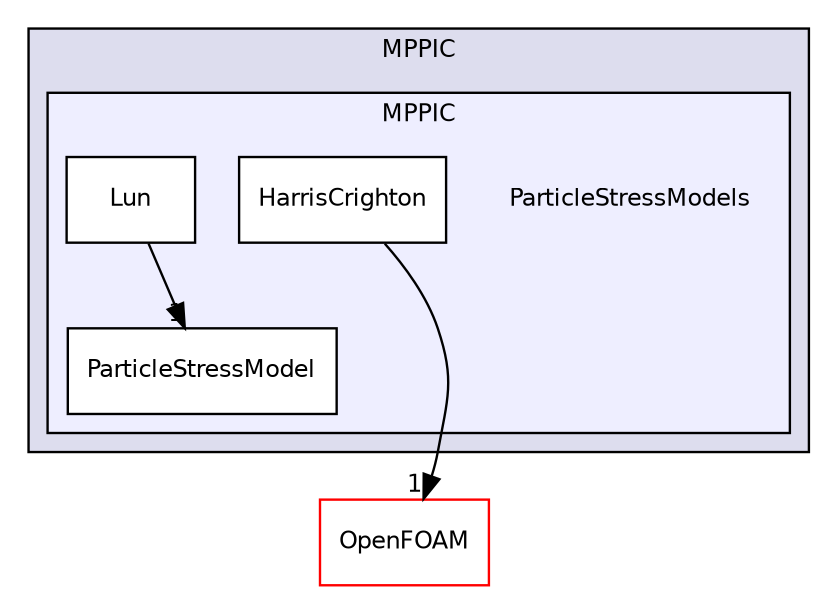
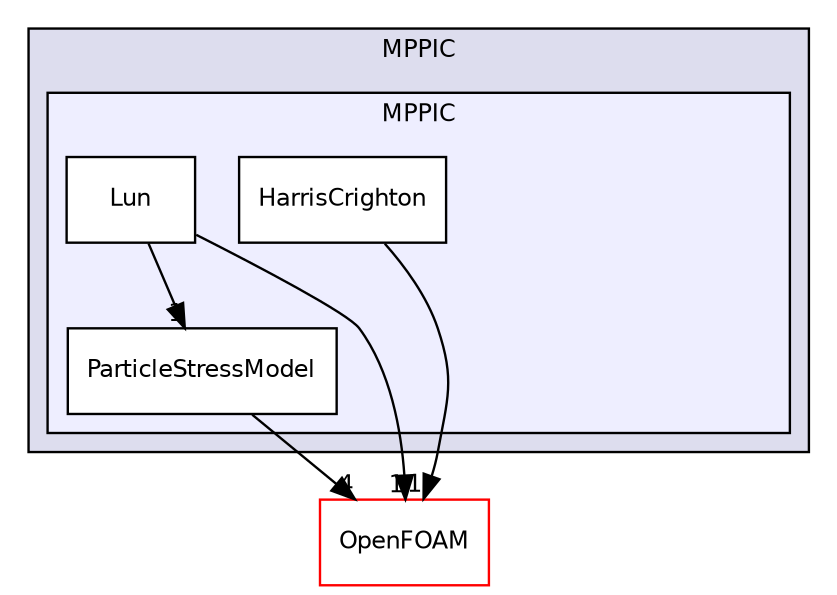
(630, 200) -> none
none -> (347, 318)
none -> (316, 467)
